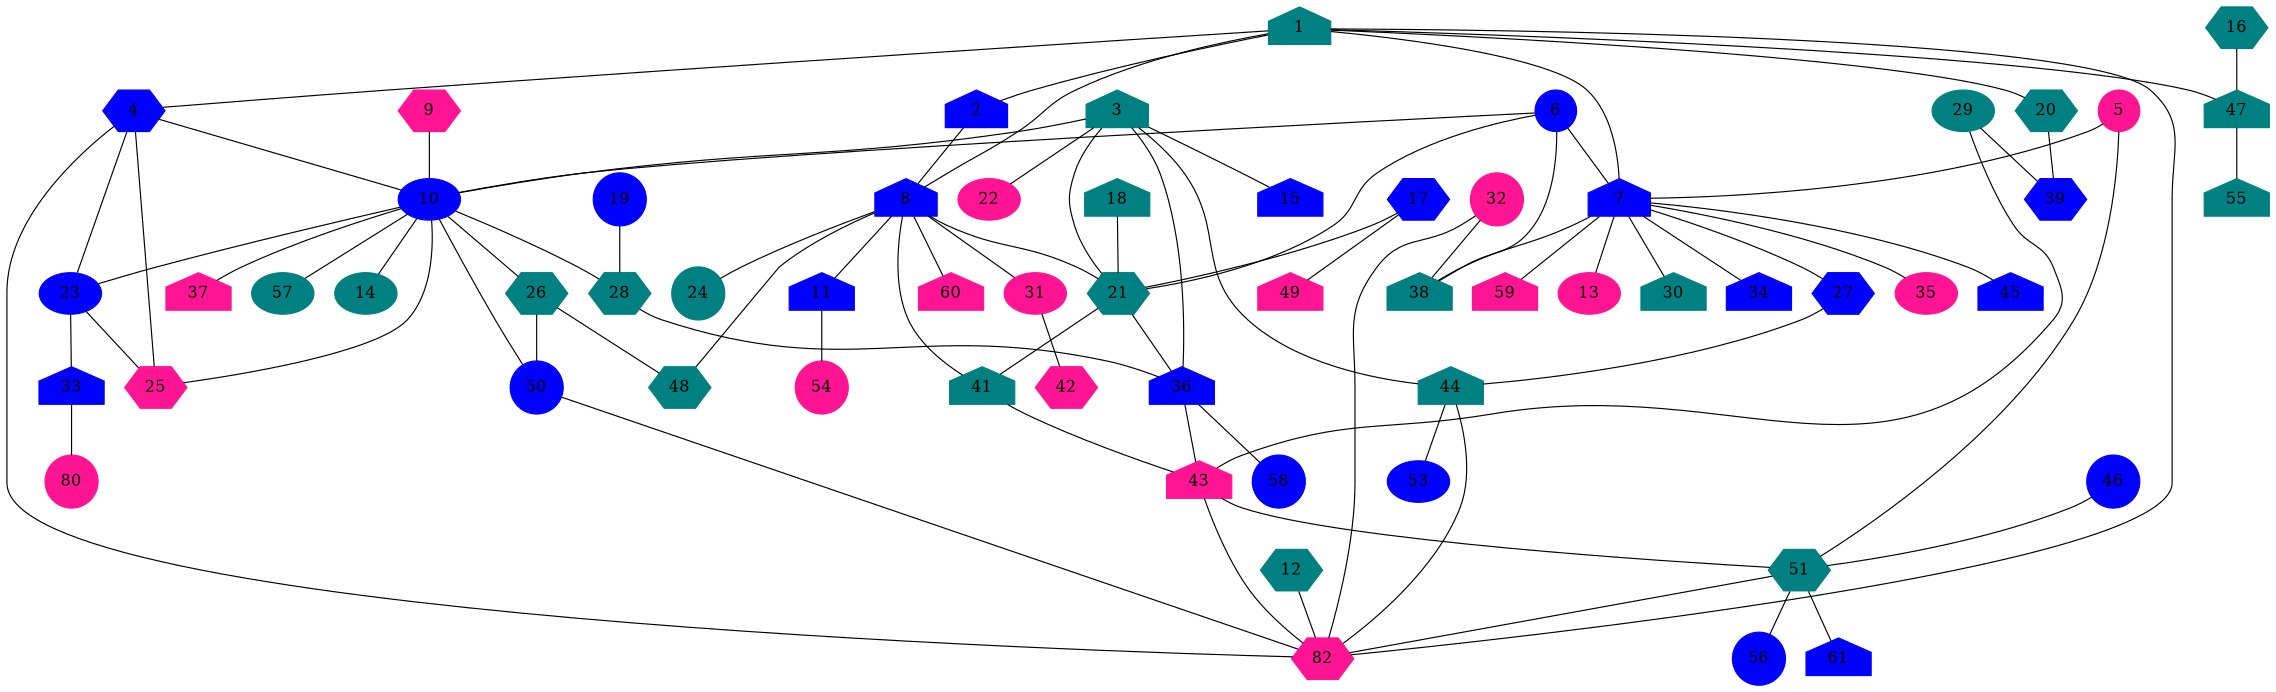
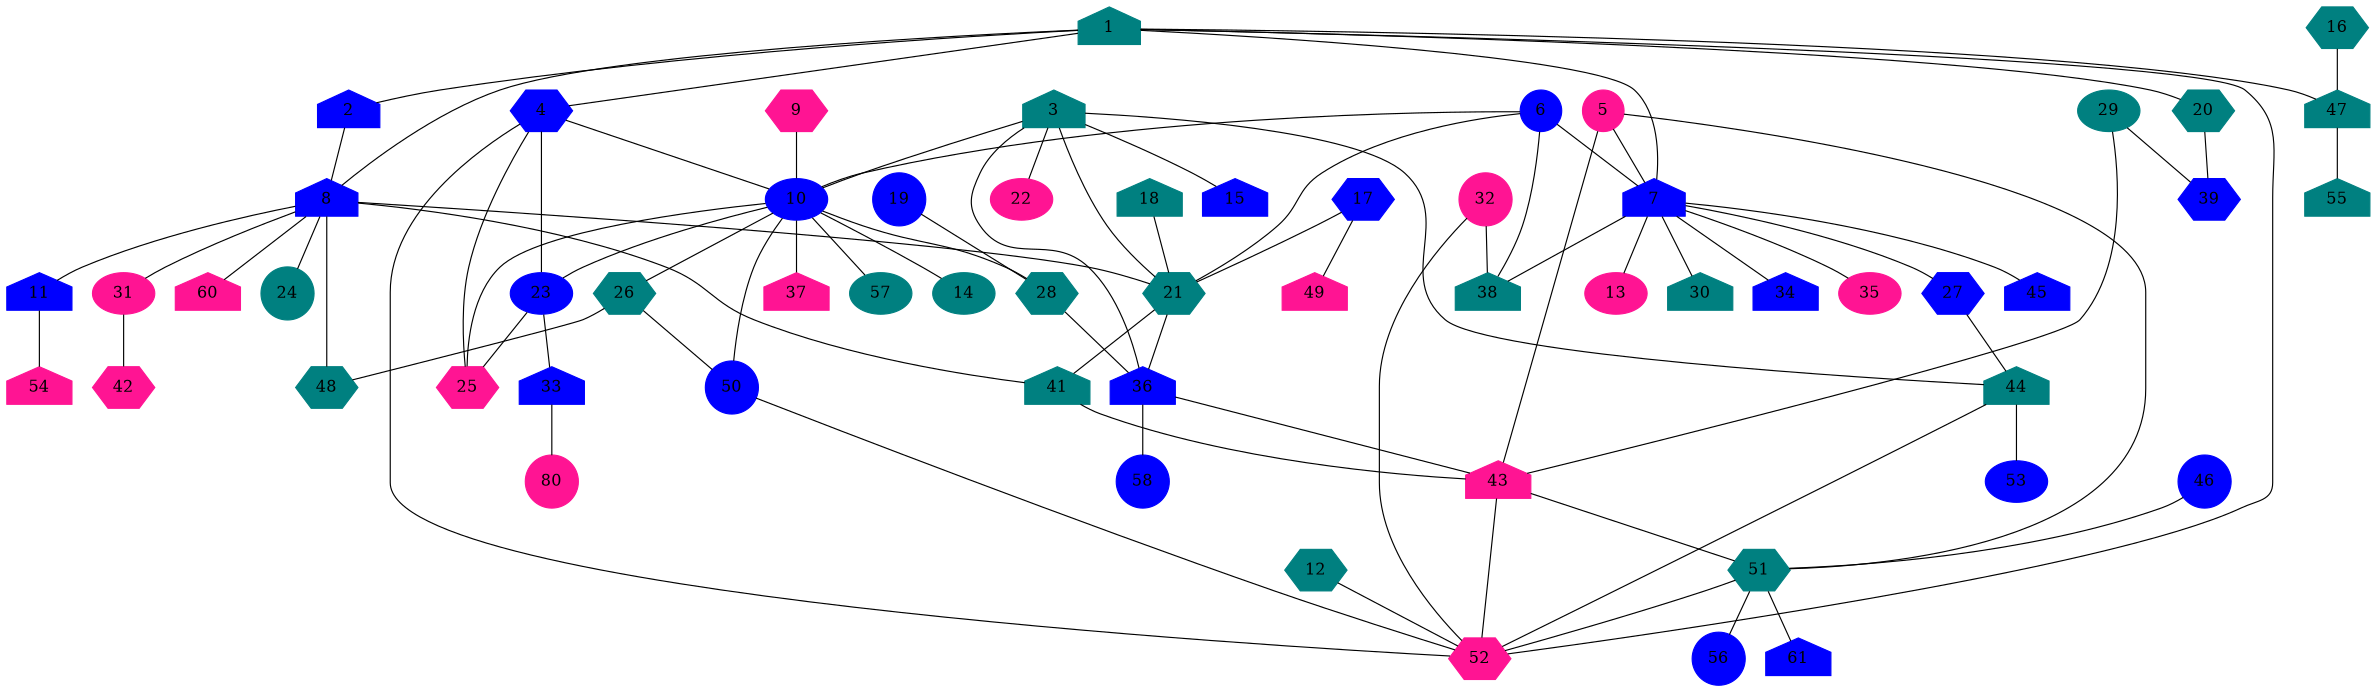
(1505, 293) -> none
none -> (1551, 297)
(822, 387) -> (39, 387)
(1323, 659) -> (1480, 659)
